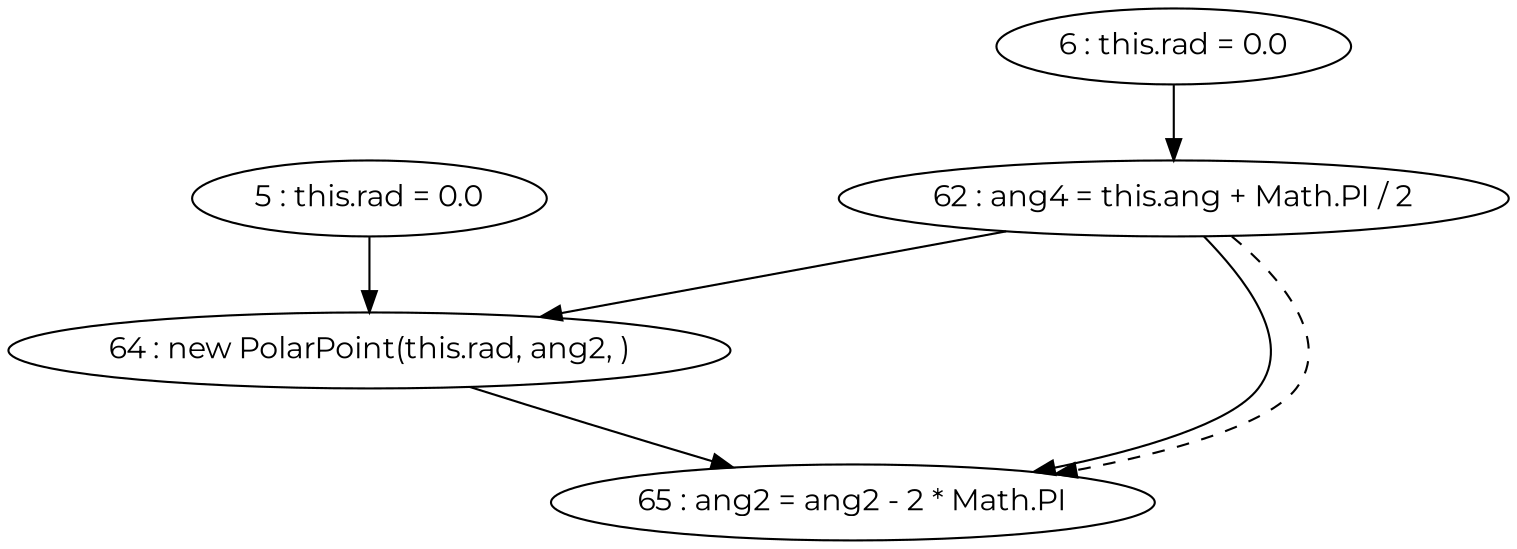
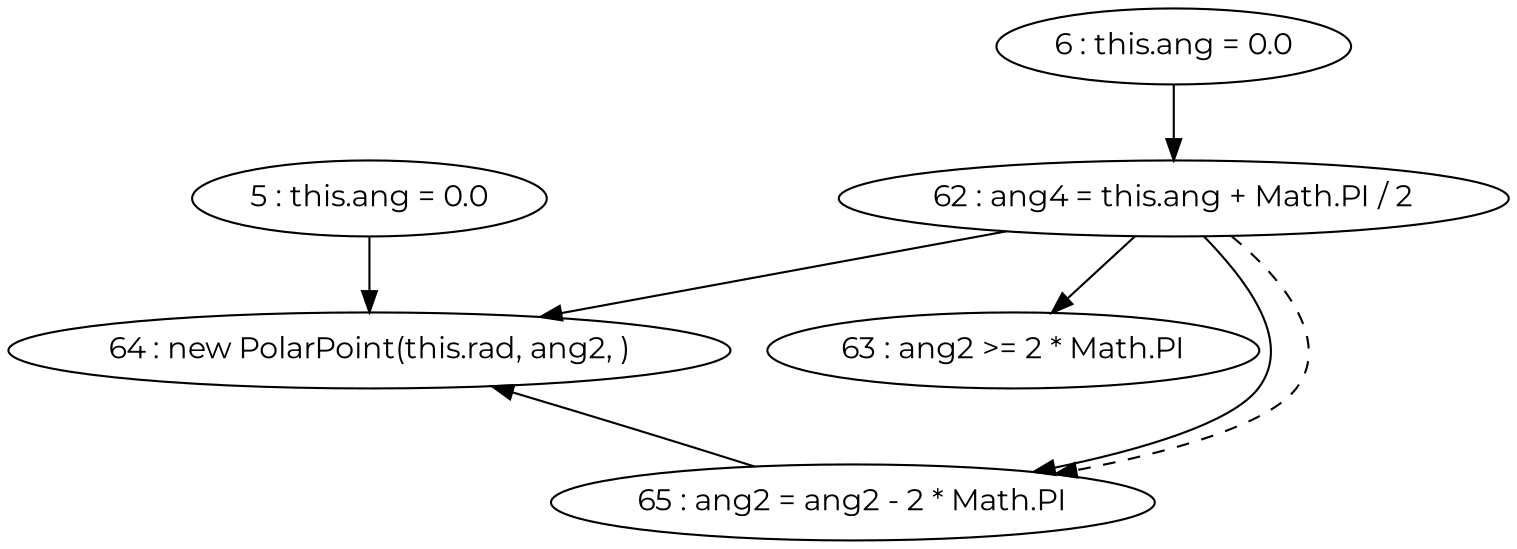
(1174, 46) -> (1174, 46)
(369, 198) -> (369, 198)
none -> (1013, 350)
(591, 425) -> (634, 429)
